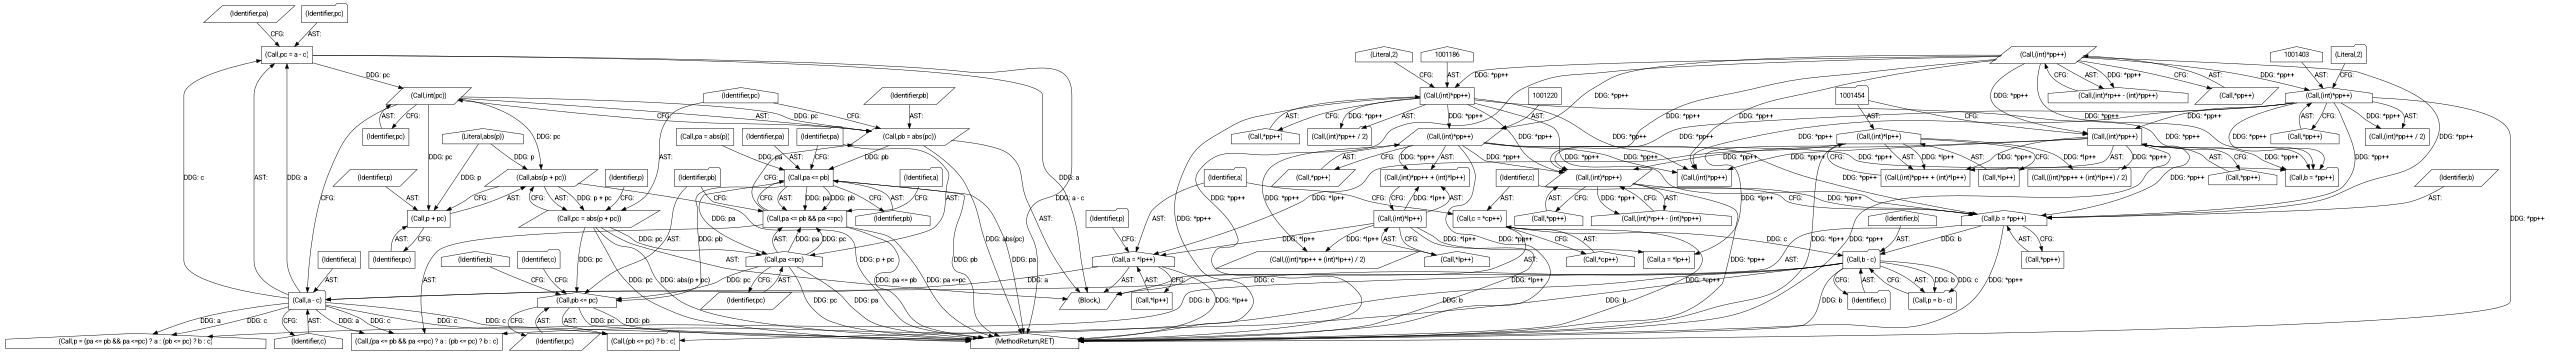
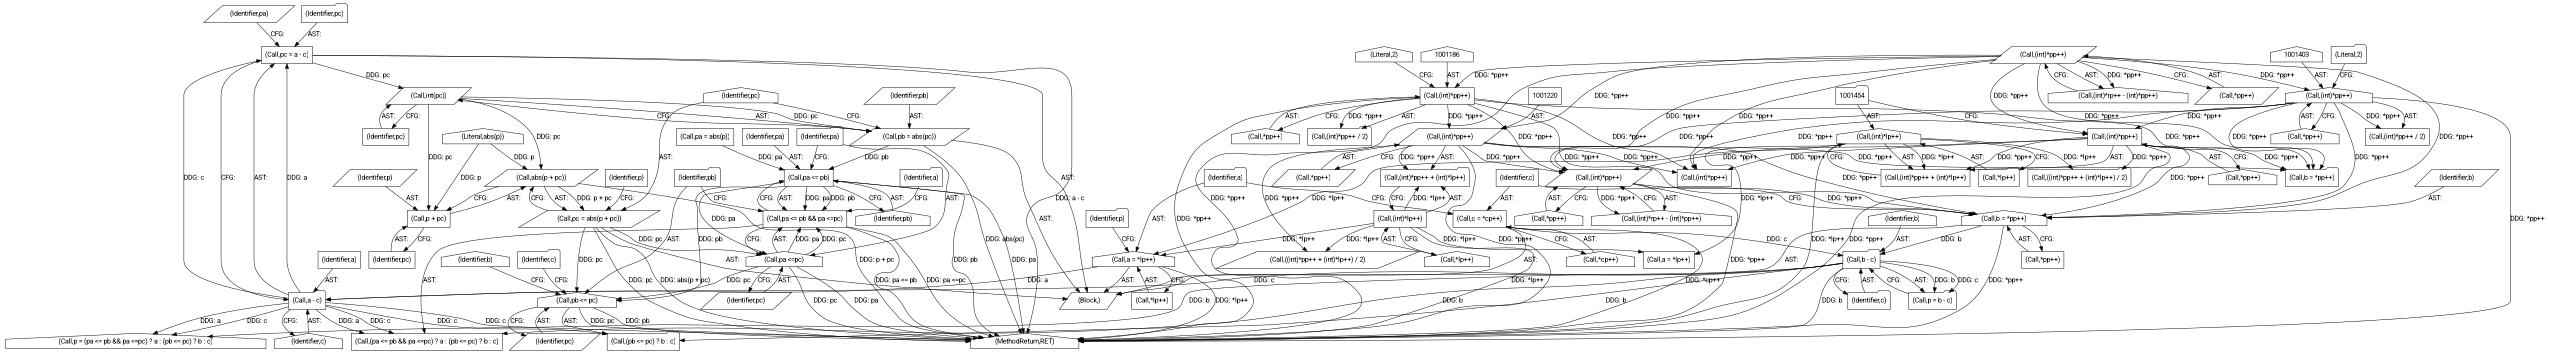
(779, 156) -> (746, 238)
(1069, 178) -> (1069, 178)
(326, 181) -> (221, 190)
